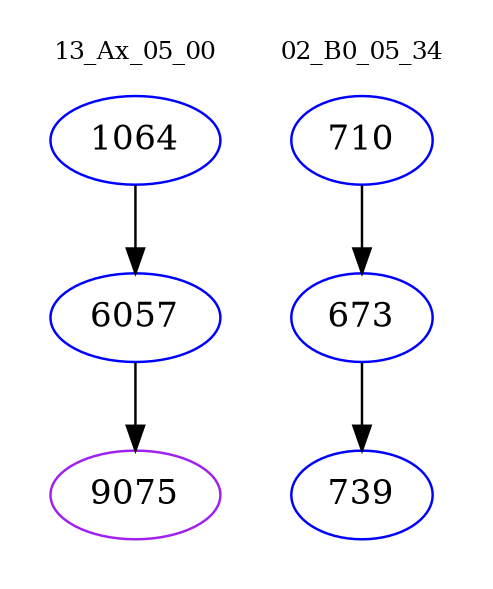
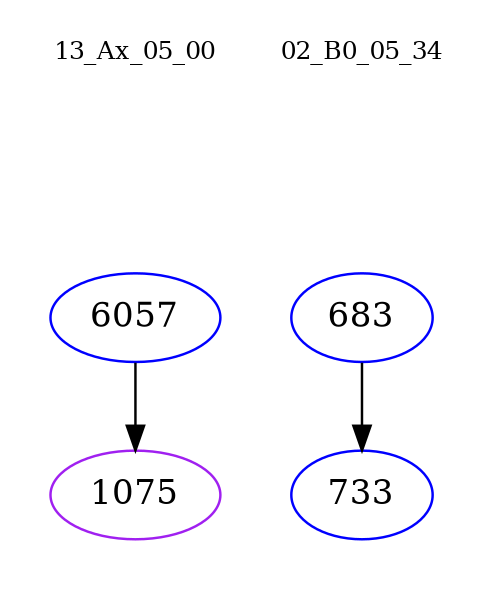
(135, 140) -> none
(362, 140) -> none
(362, 318) -> (362, 318)
(135, 495) -> (135, 495)
(362, 495) -> (362, 495)
